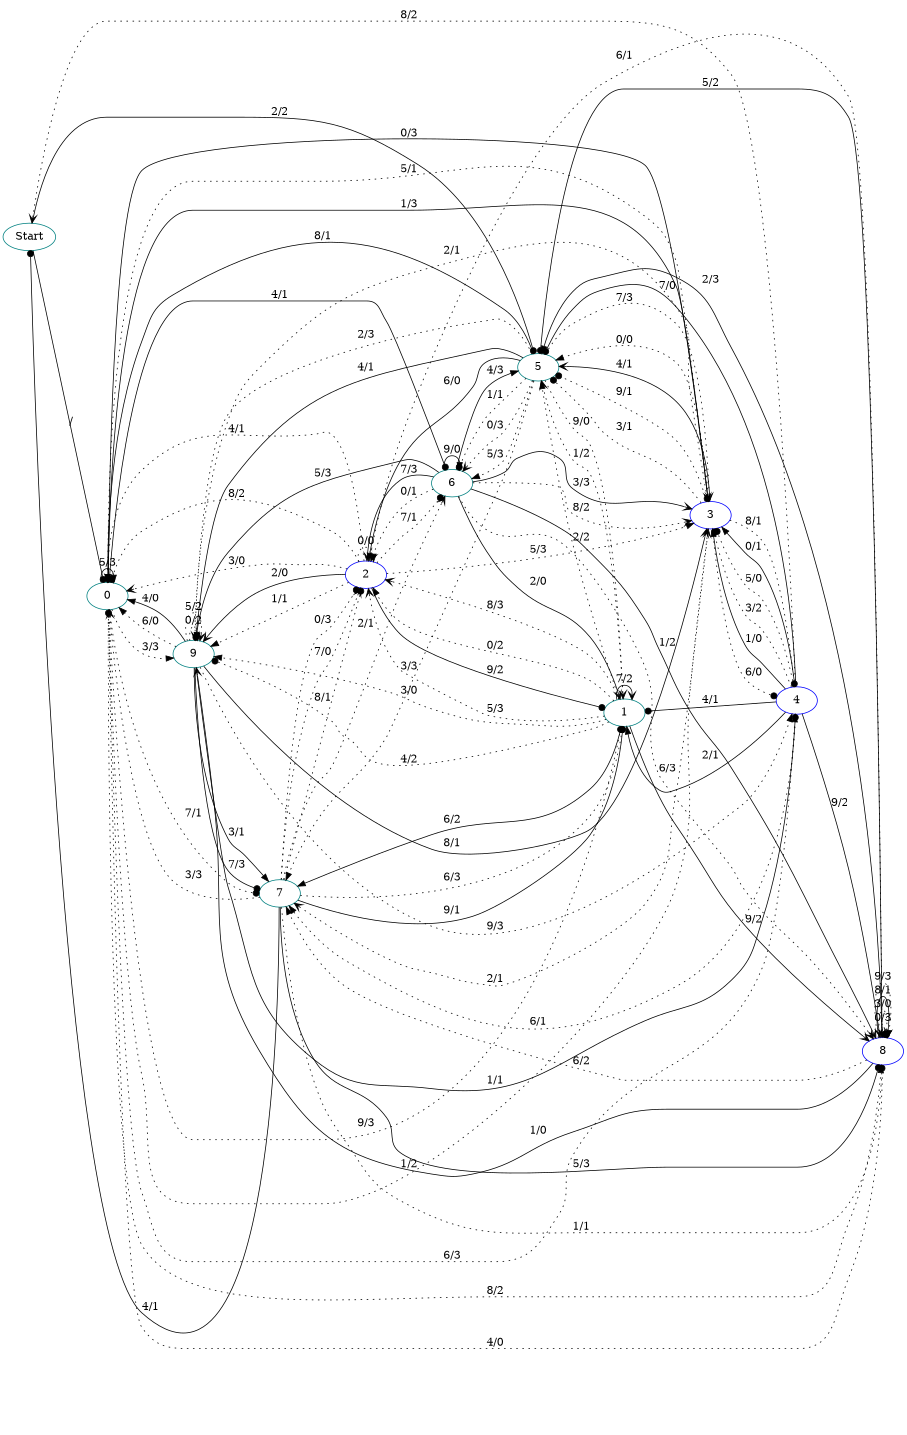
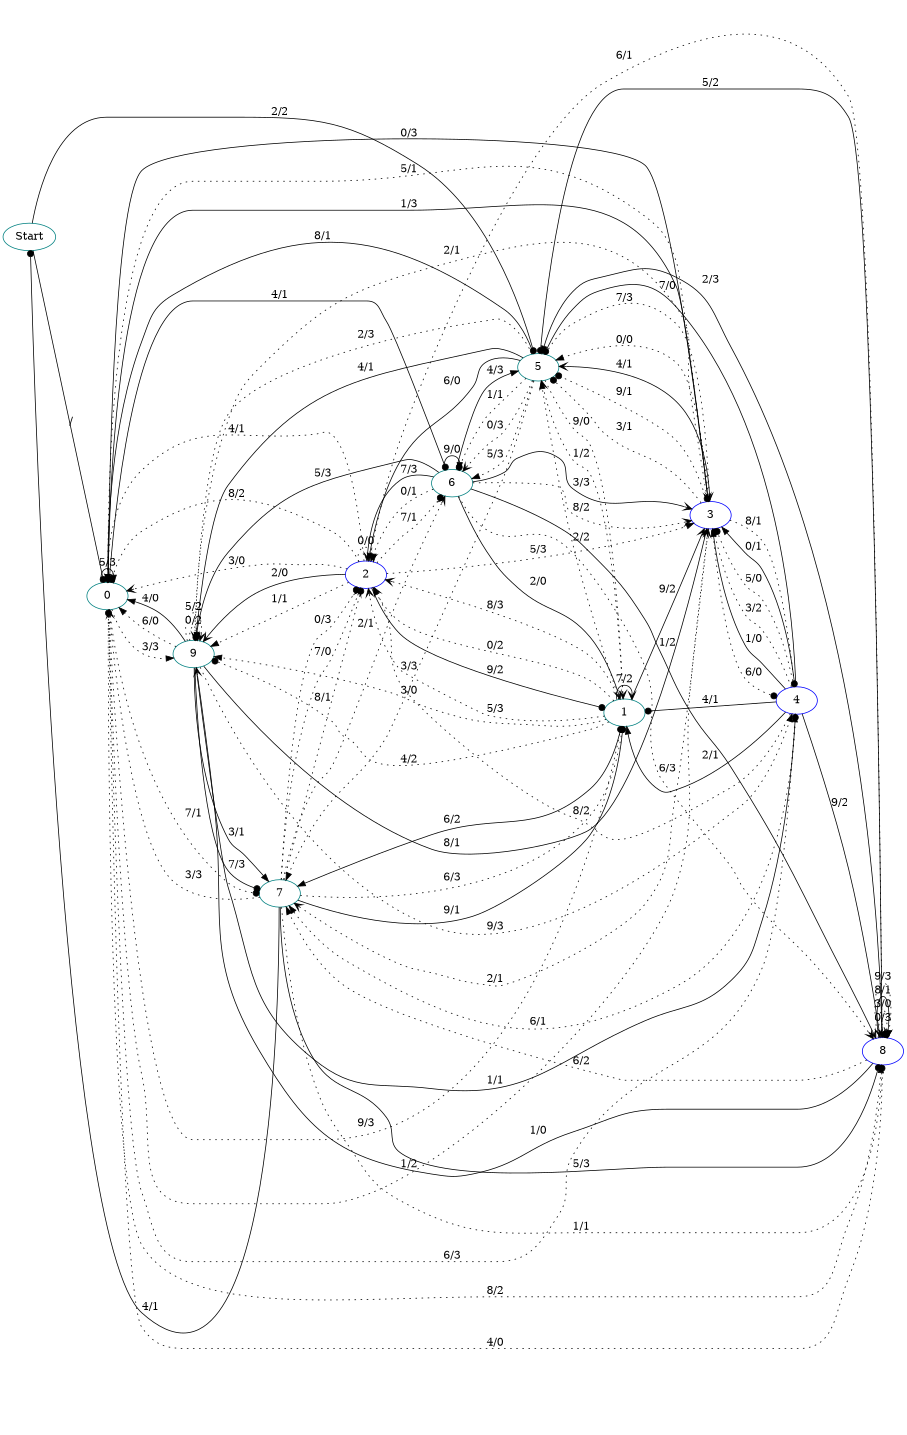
(629, 22) -> (567, 815)
(723, 898) -> (667, 618)
